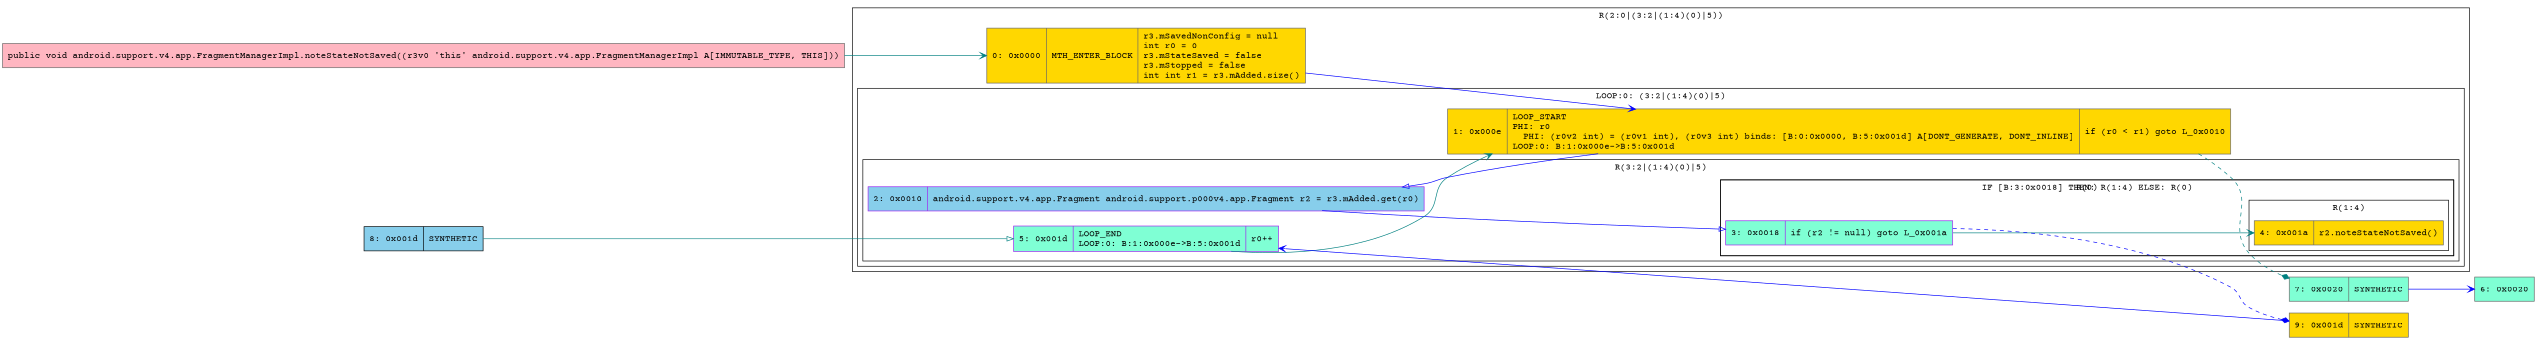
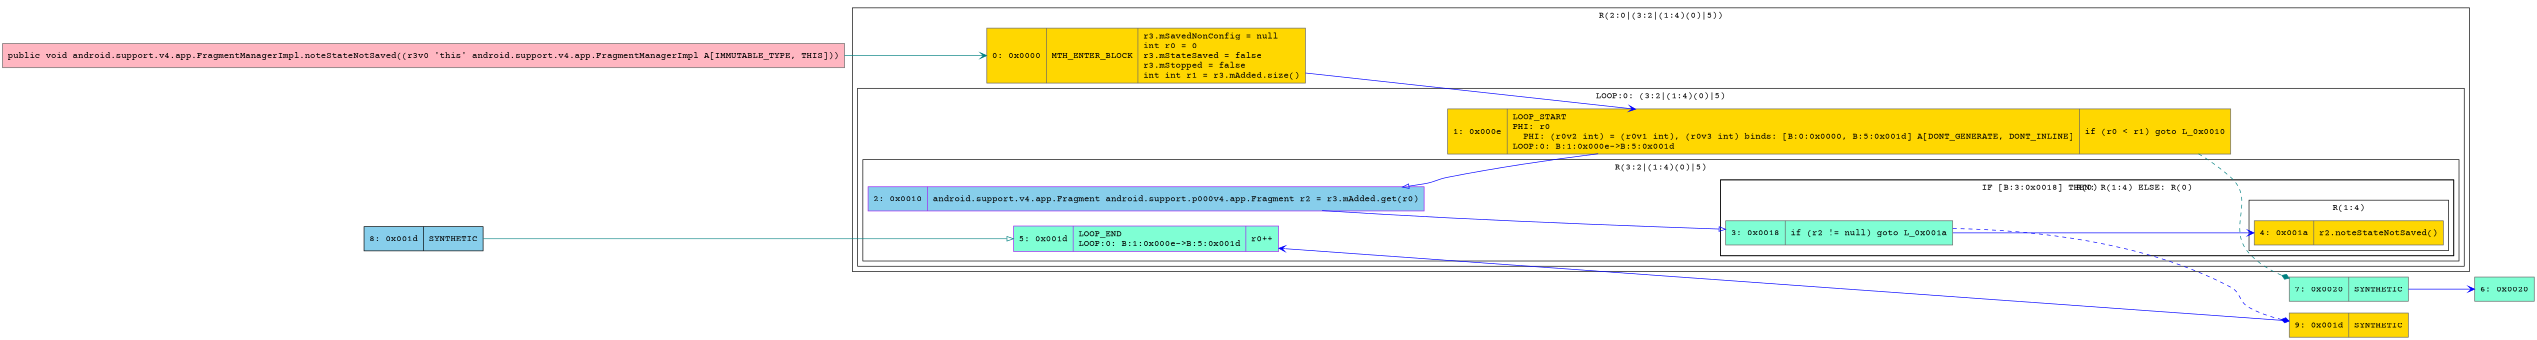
(1839, 233) -> (1839, 233)
(2100, 233) -> (2100, 233)
(1375, 238) -> none
